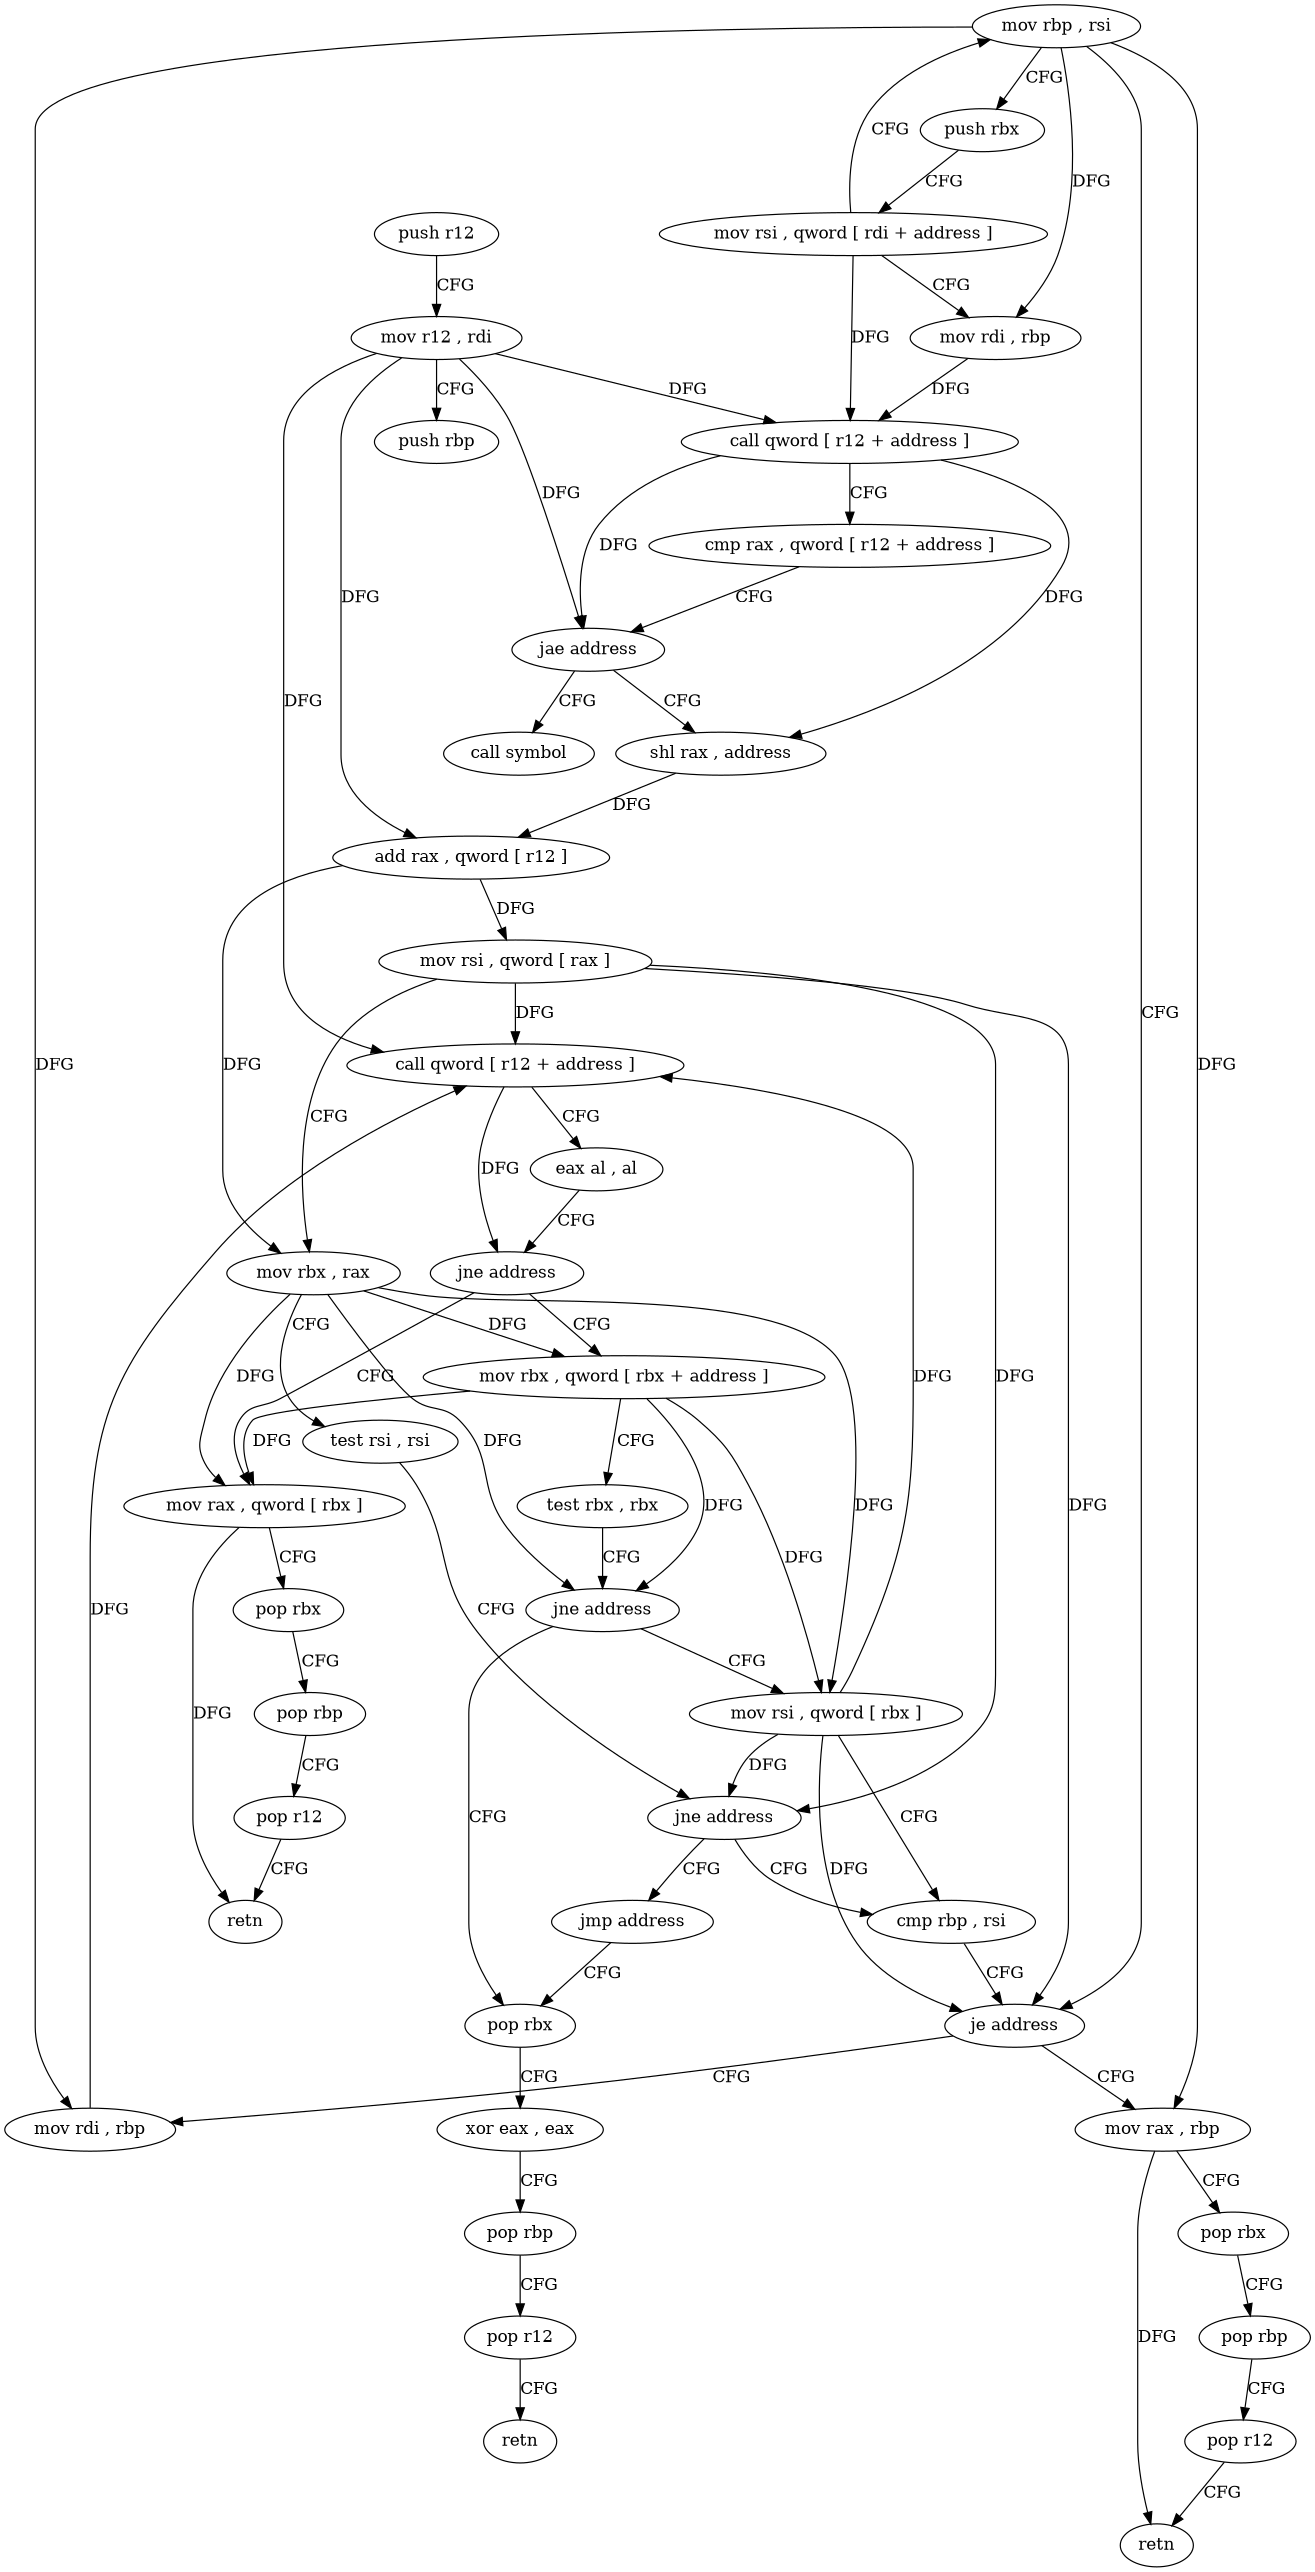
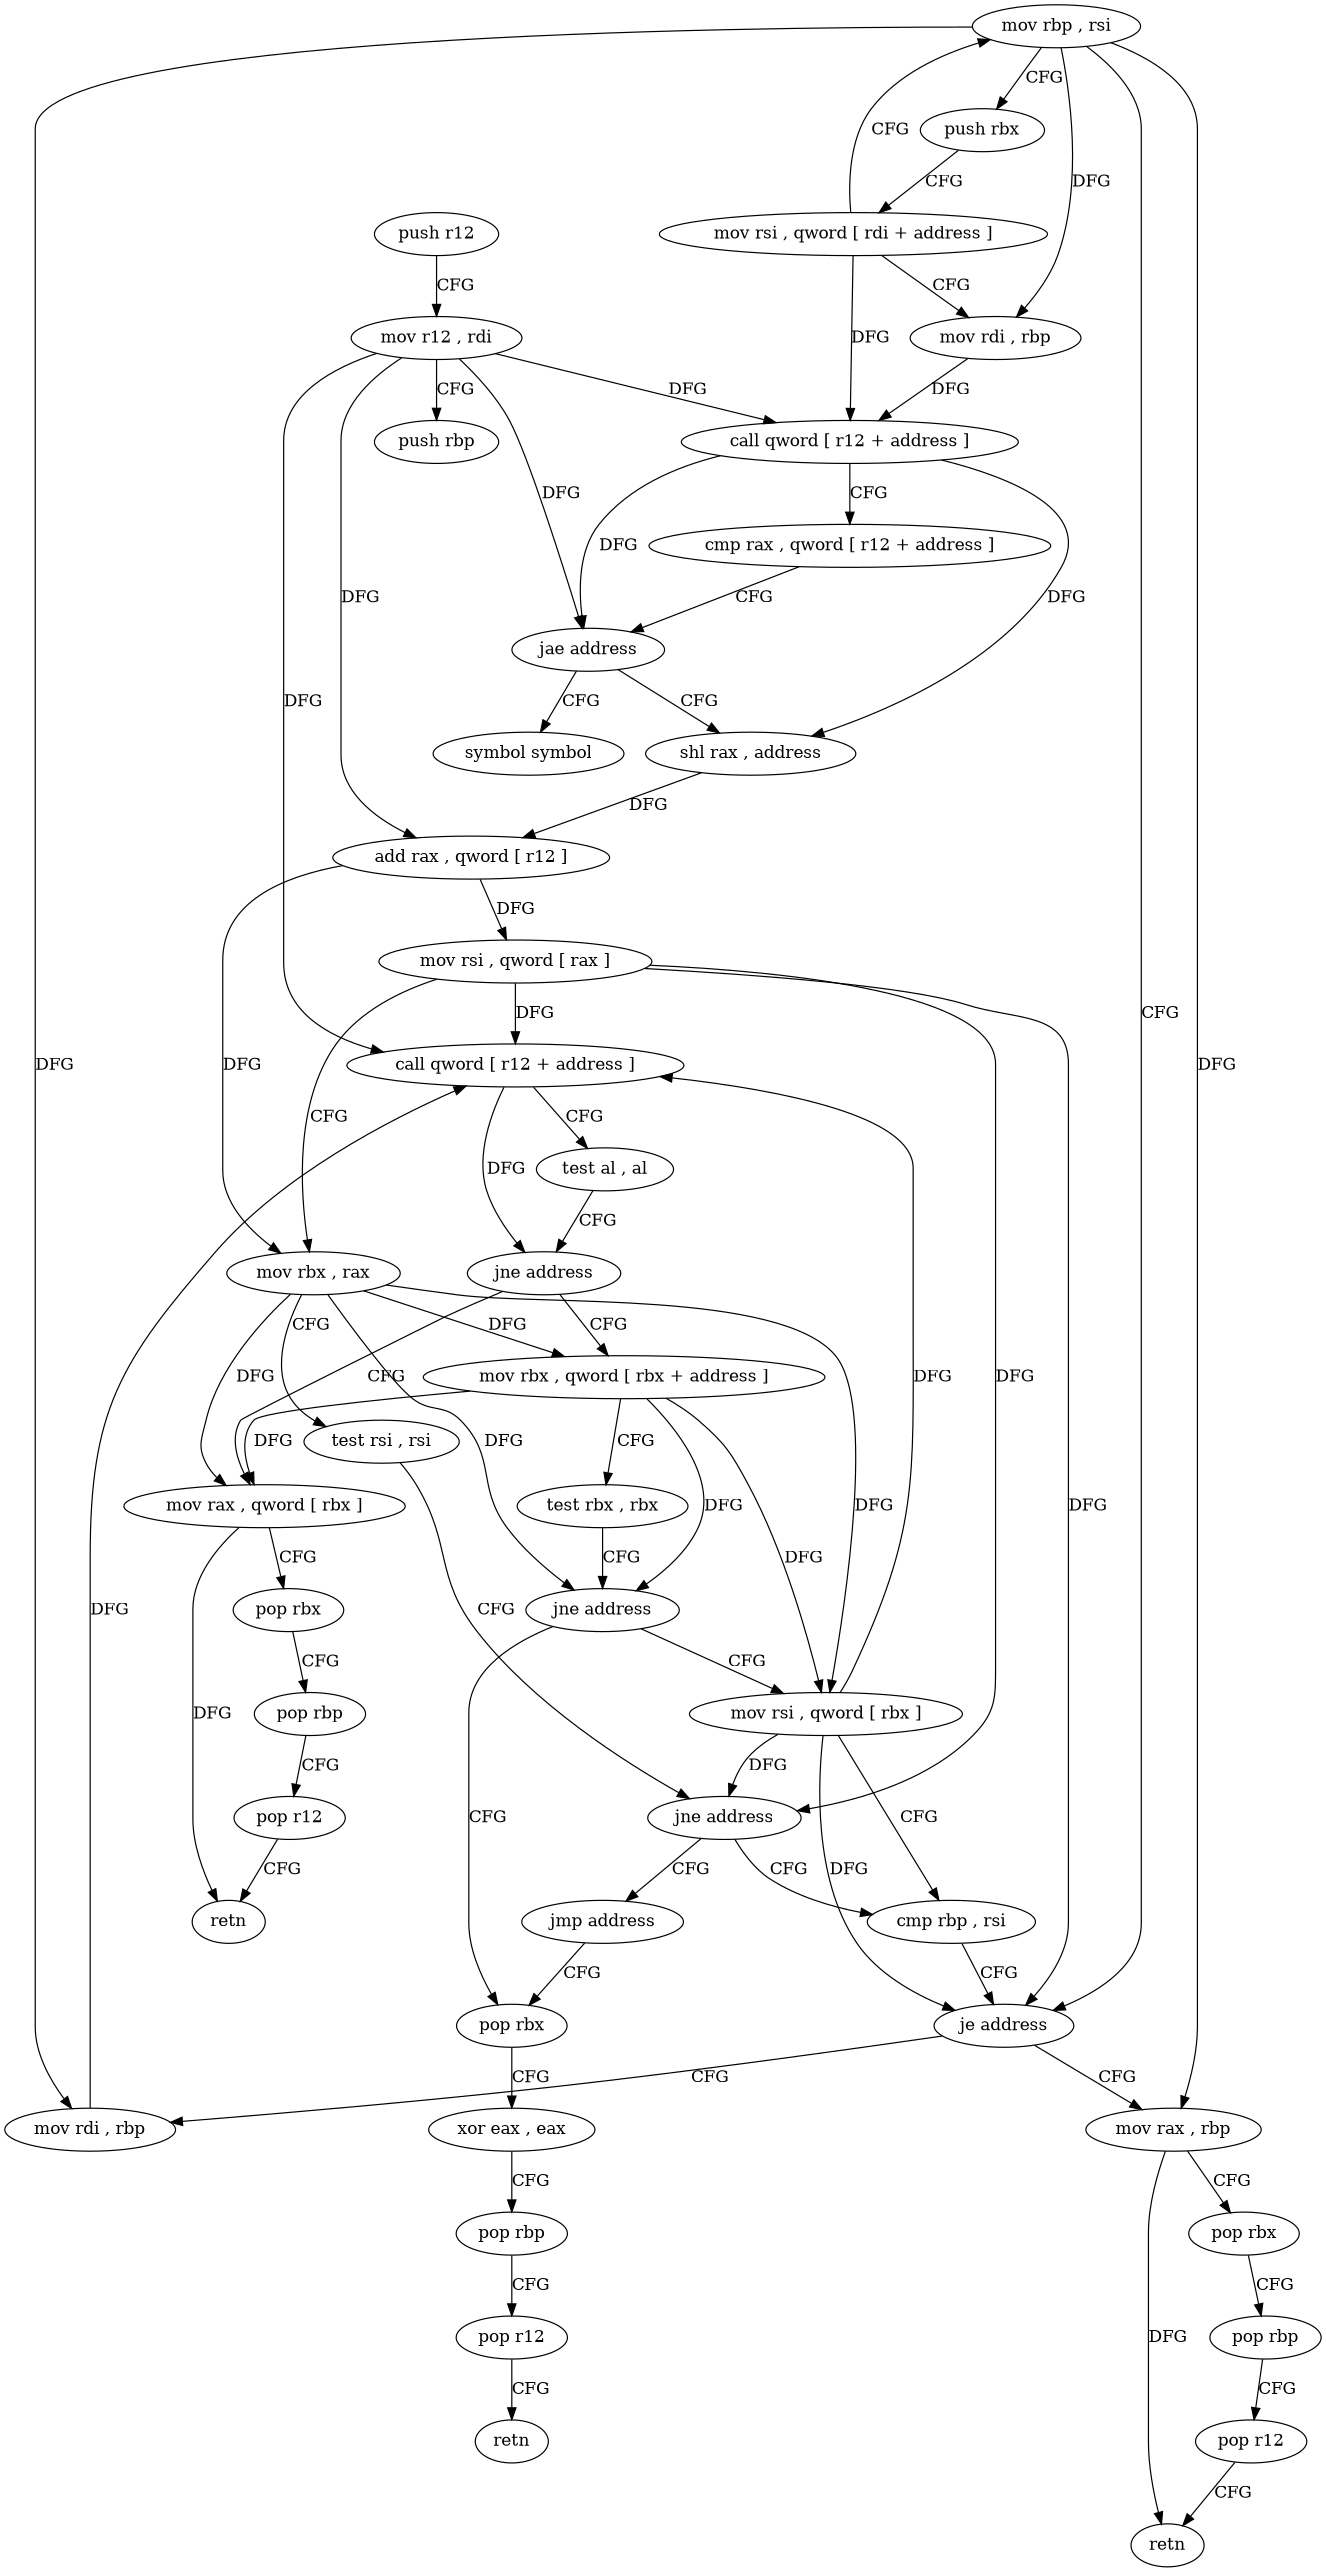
(519, 754) -> (529, 754)
(597, 1169) -> (605, 1169)
